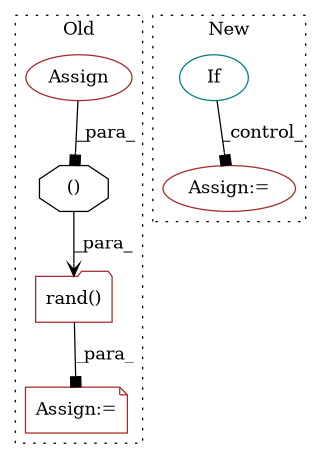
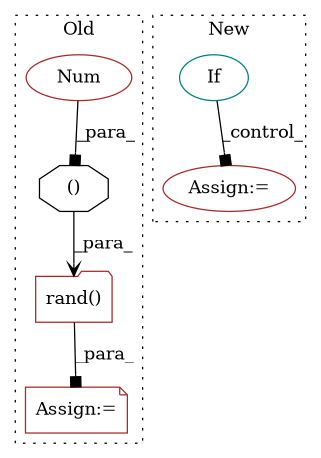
(79, 78) -> (79, 78)
